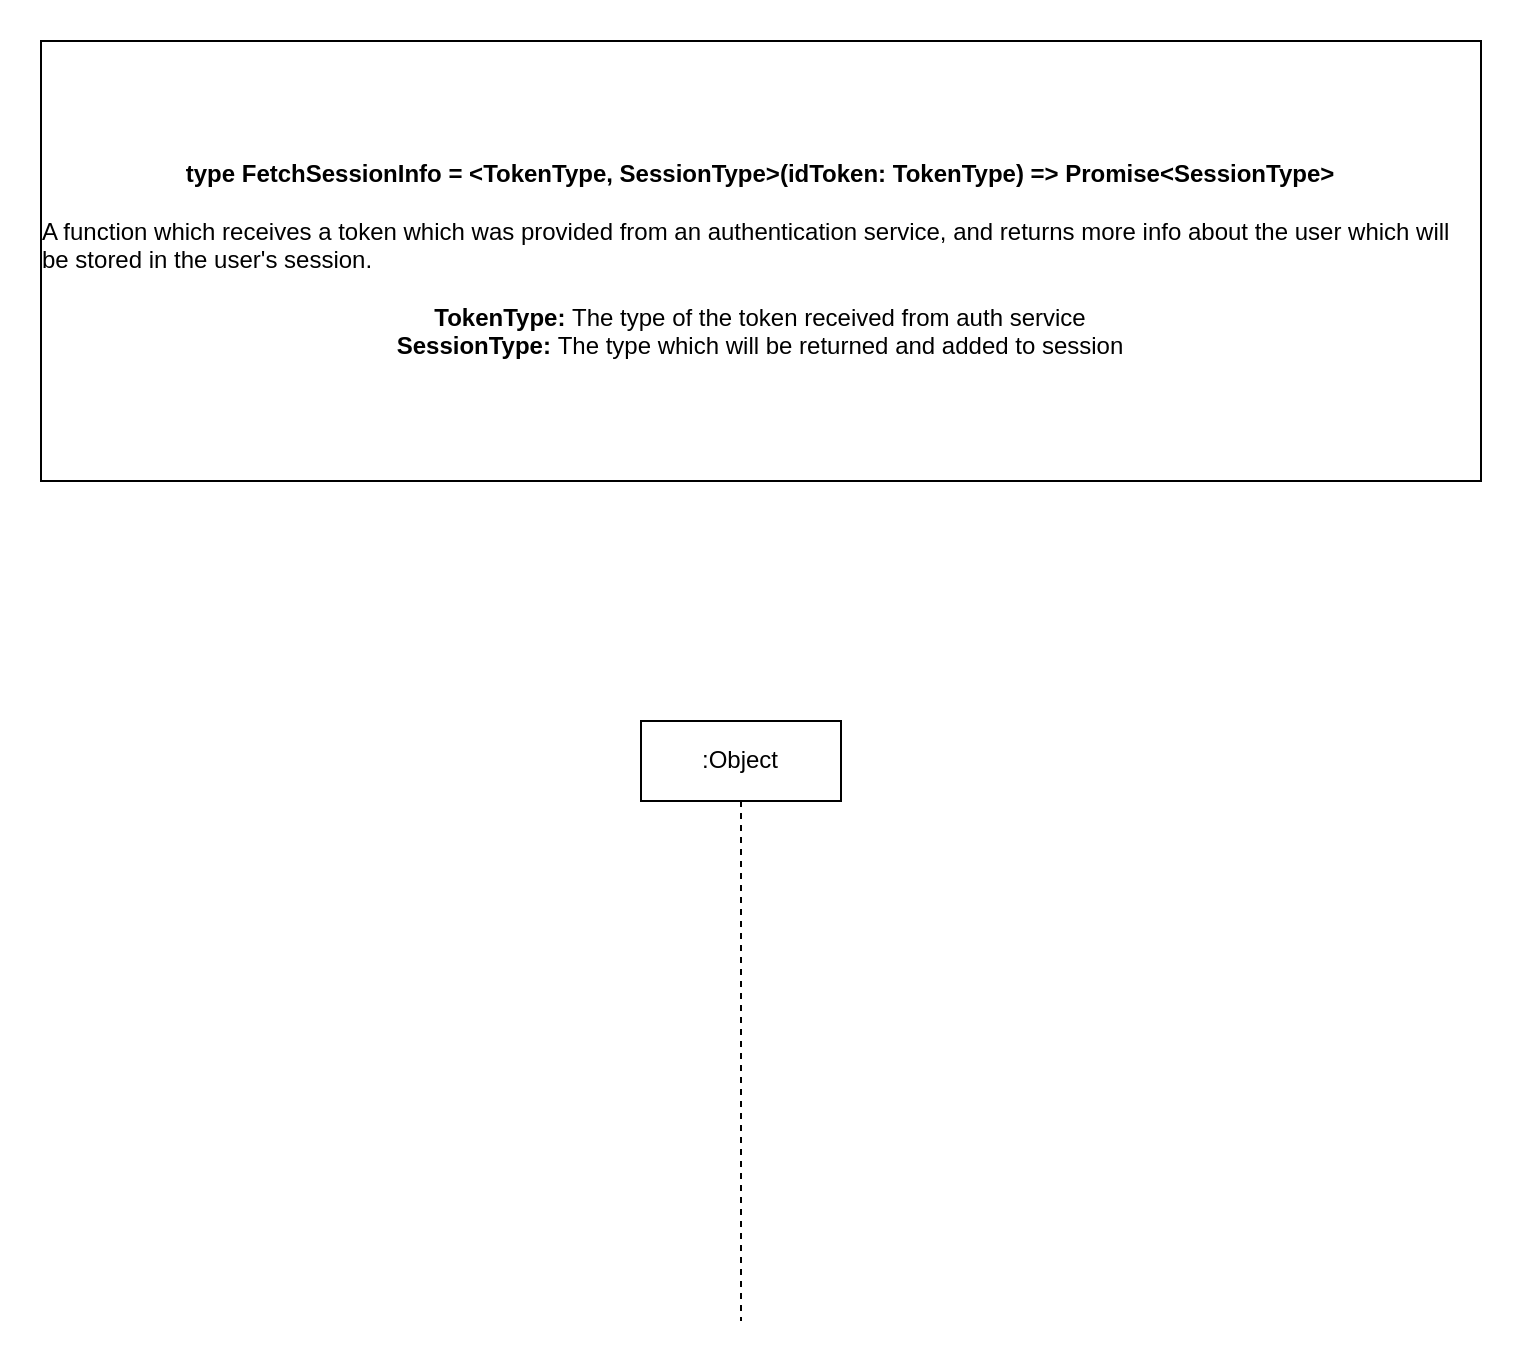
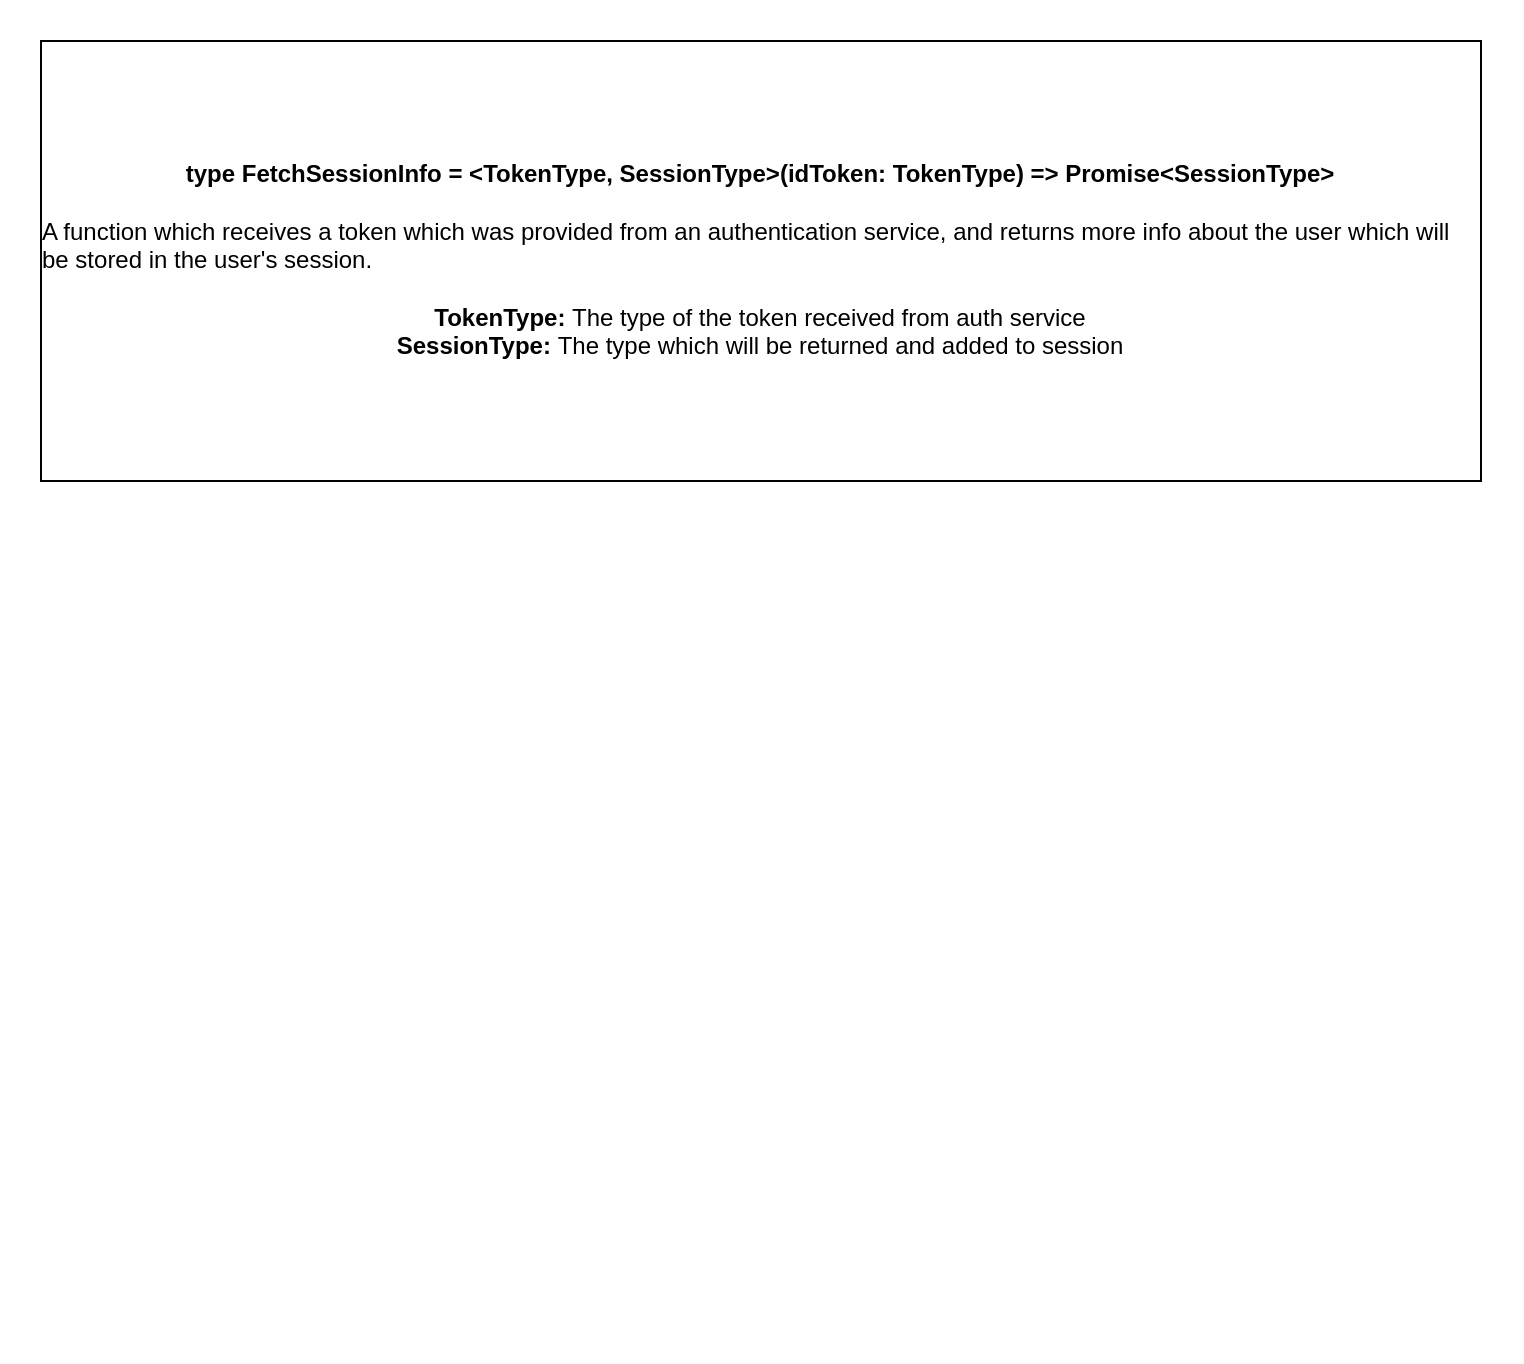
(741, 1021) -> none
